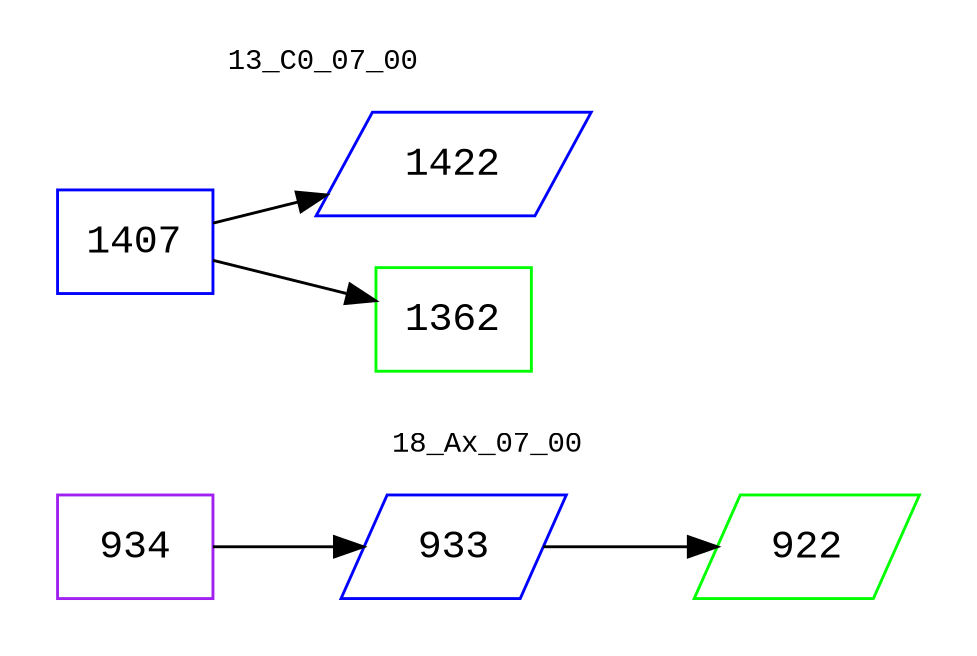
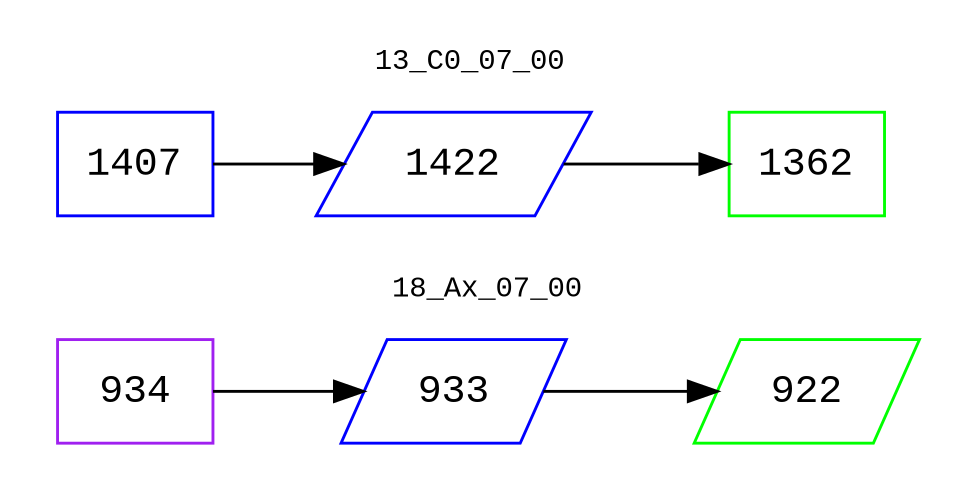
(280, 277) -> (631, 164)
